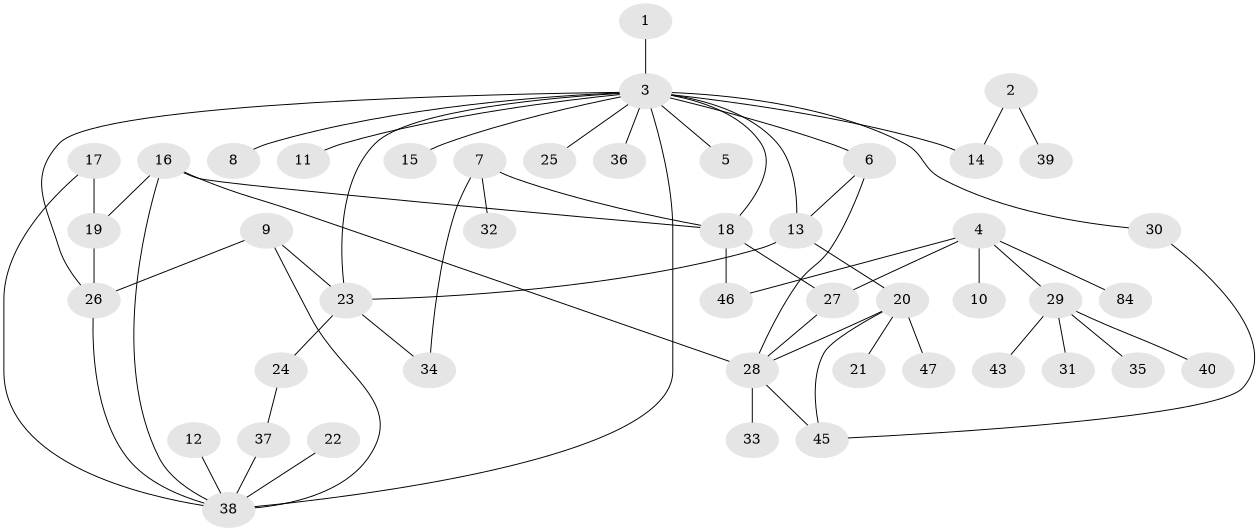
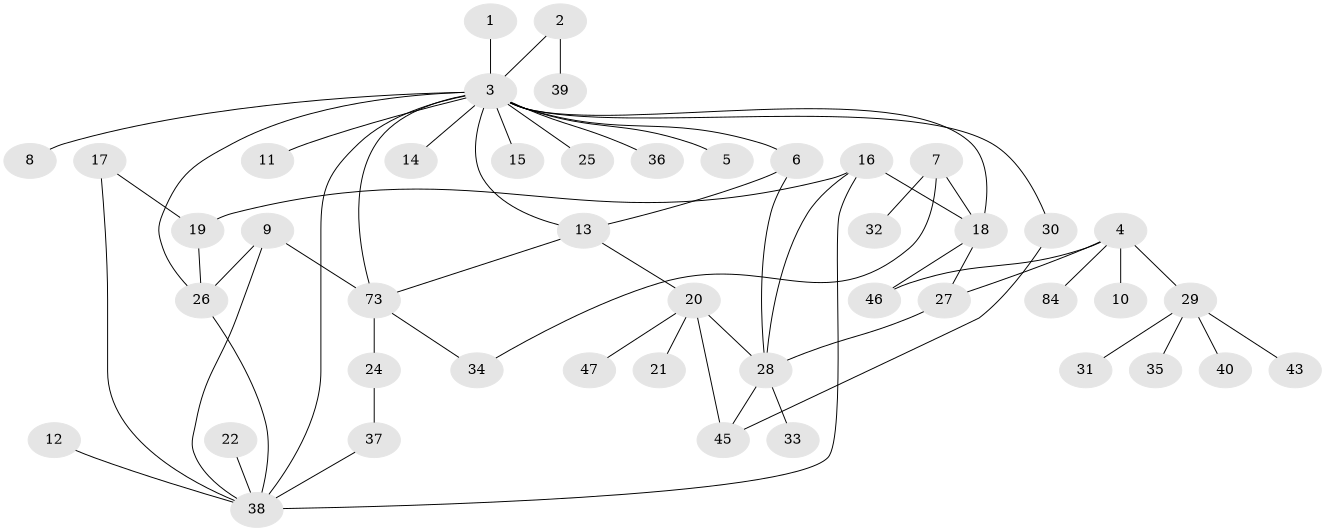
(994, 126) -> (526, 56)
(346, 301) -> (374, 301)
